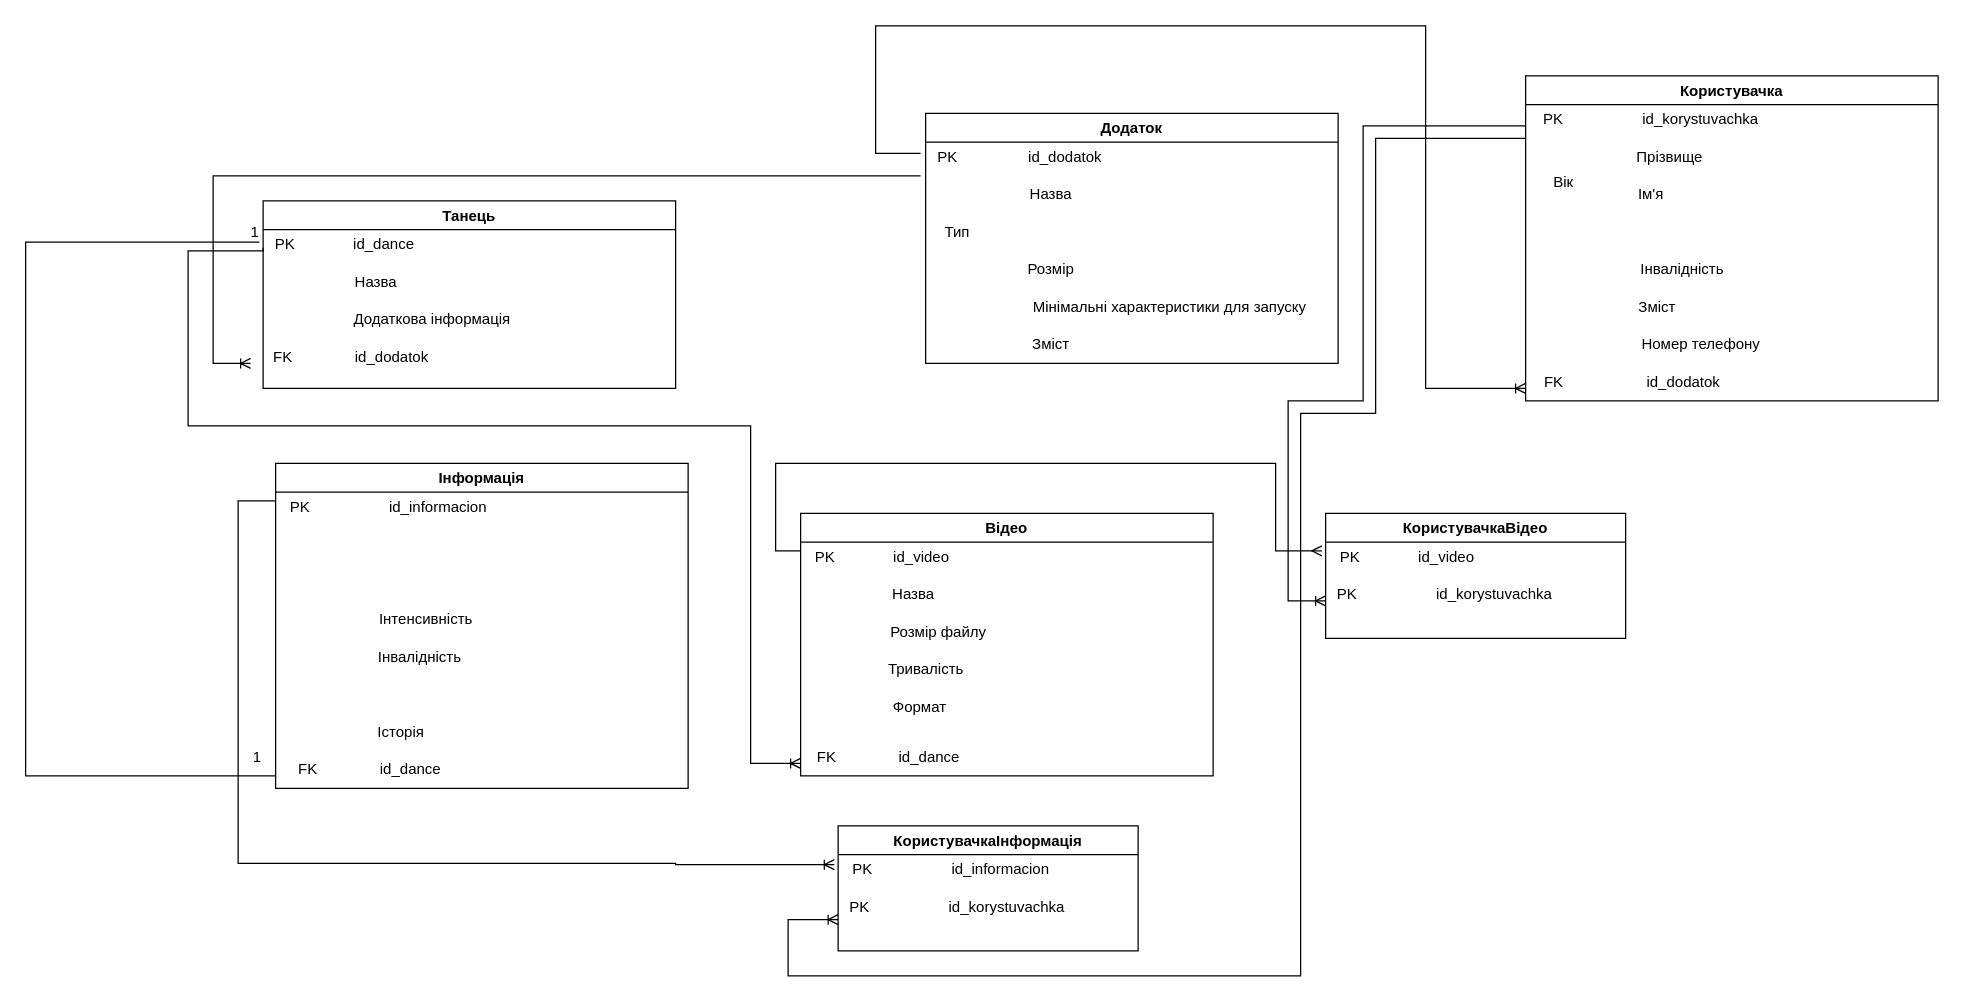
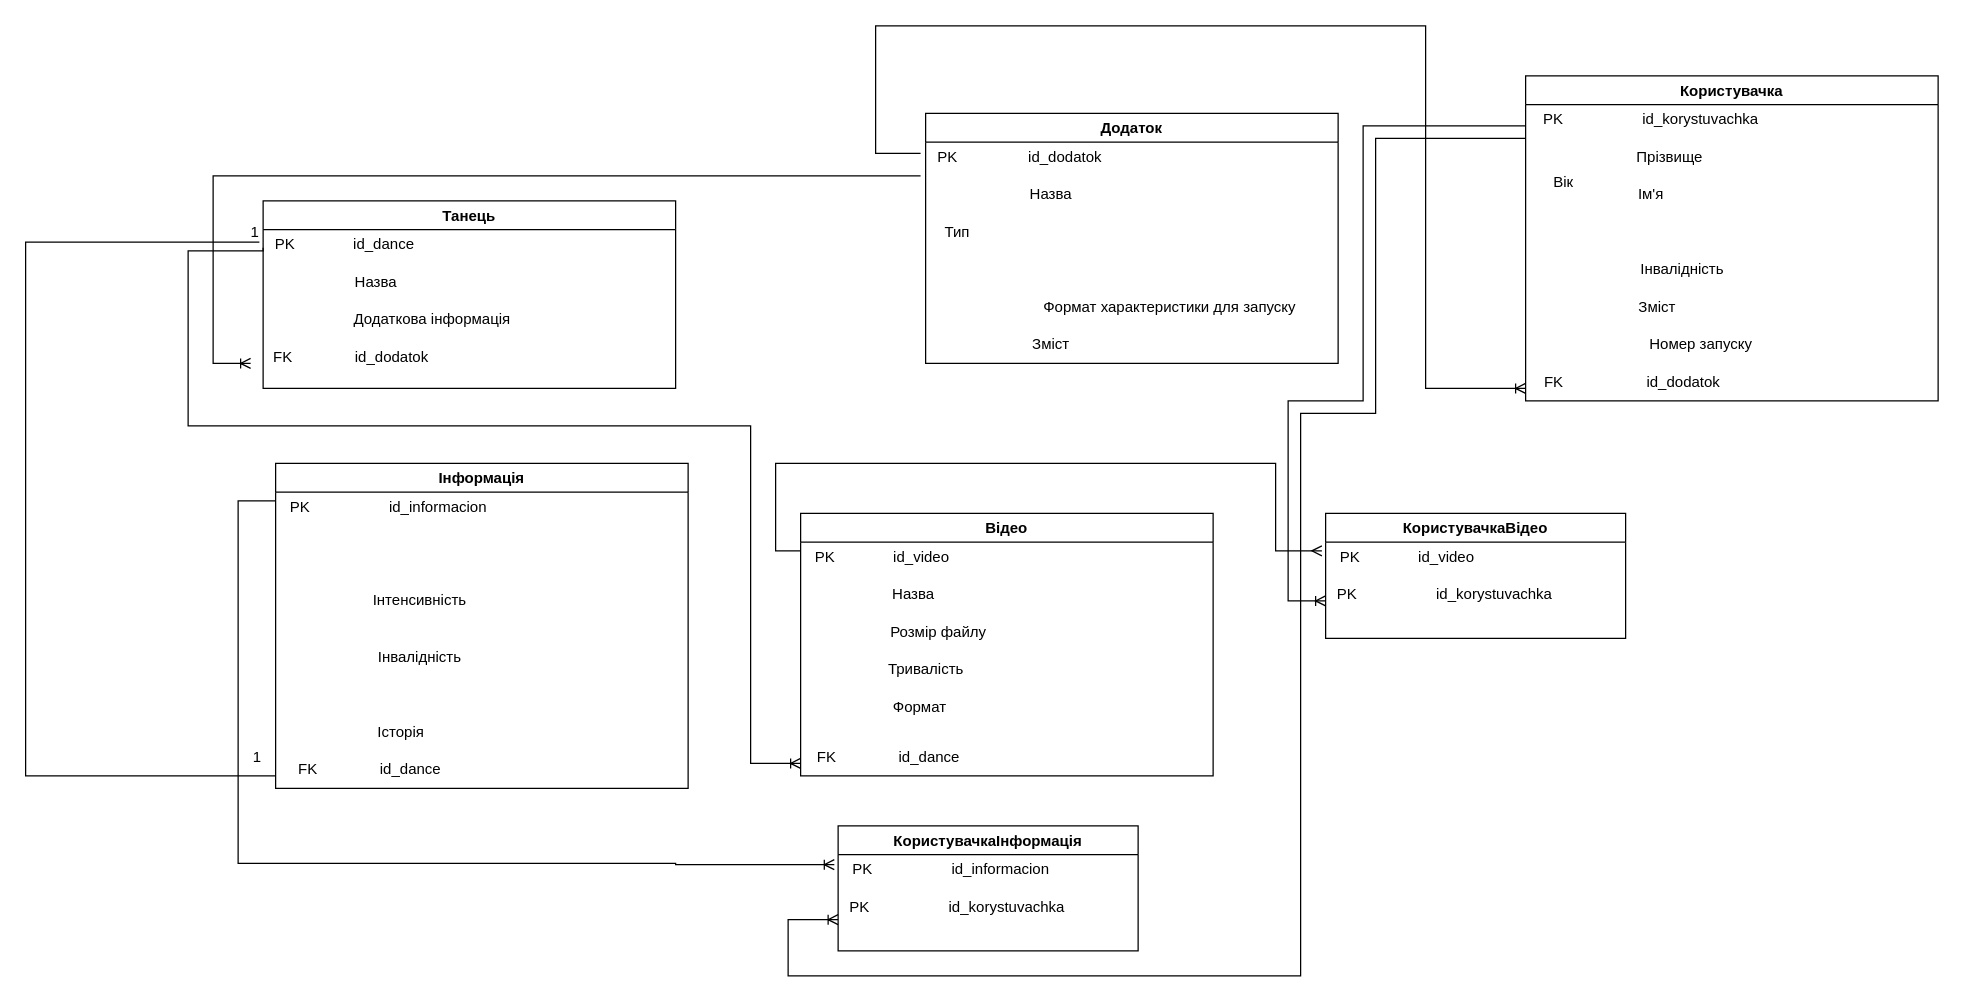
(1051, 269) -> none
(1170, 307) -> (1170, 307)
(1701, 344) -> (1701, 344)
(426, 619) -> (419, 601)
